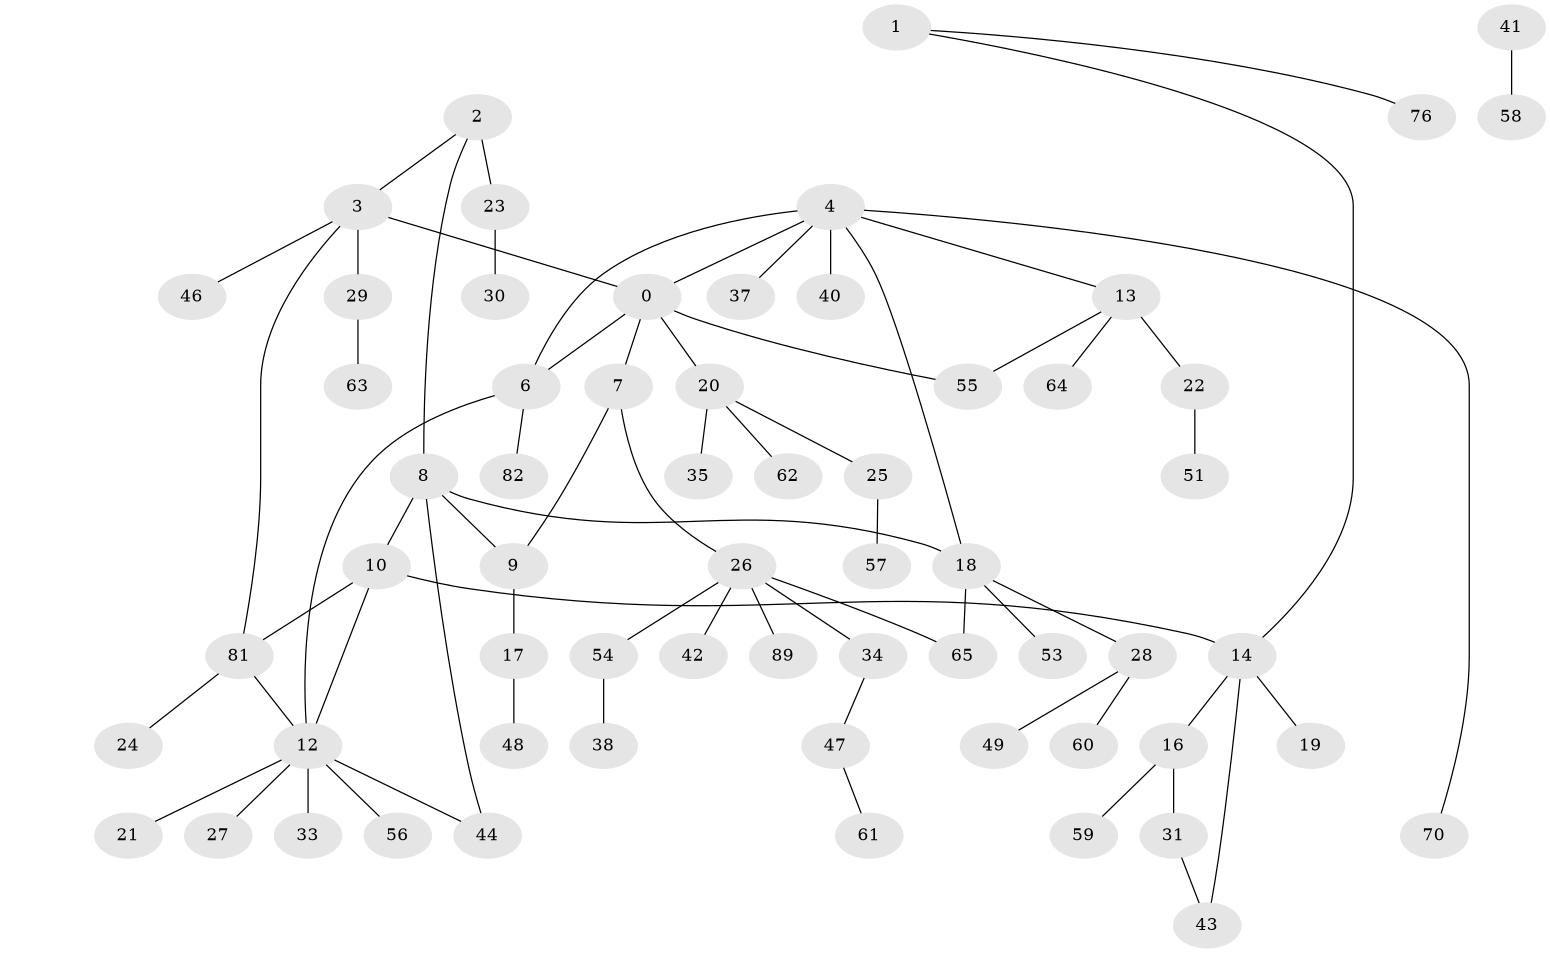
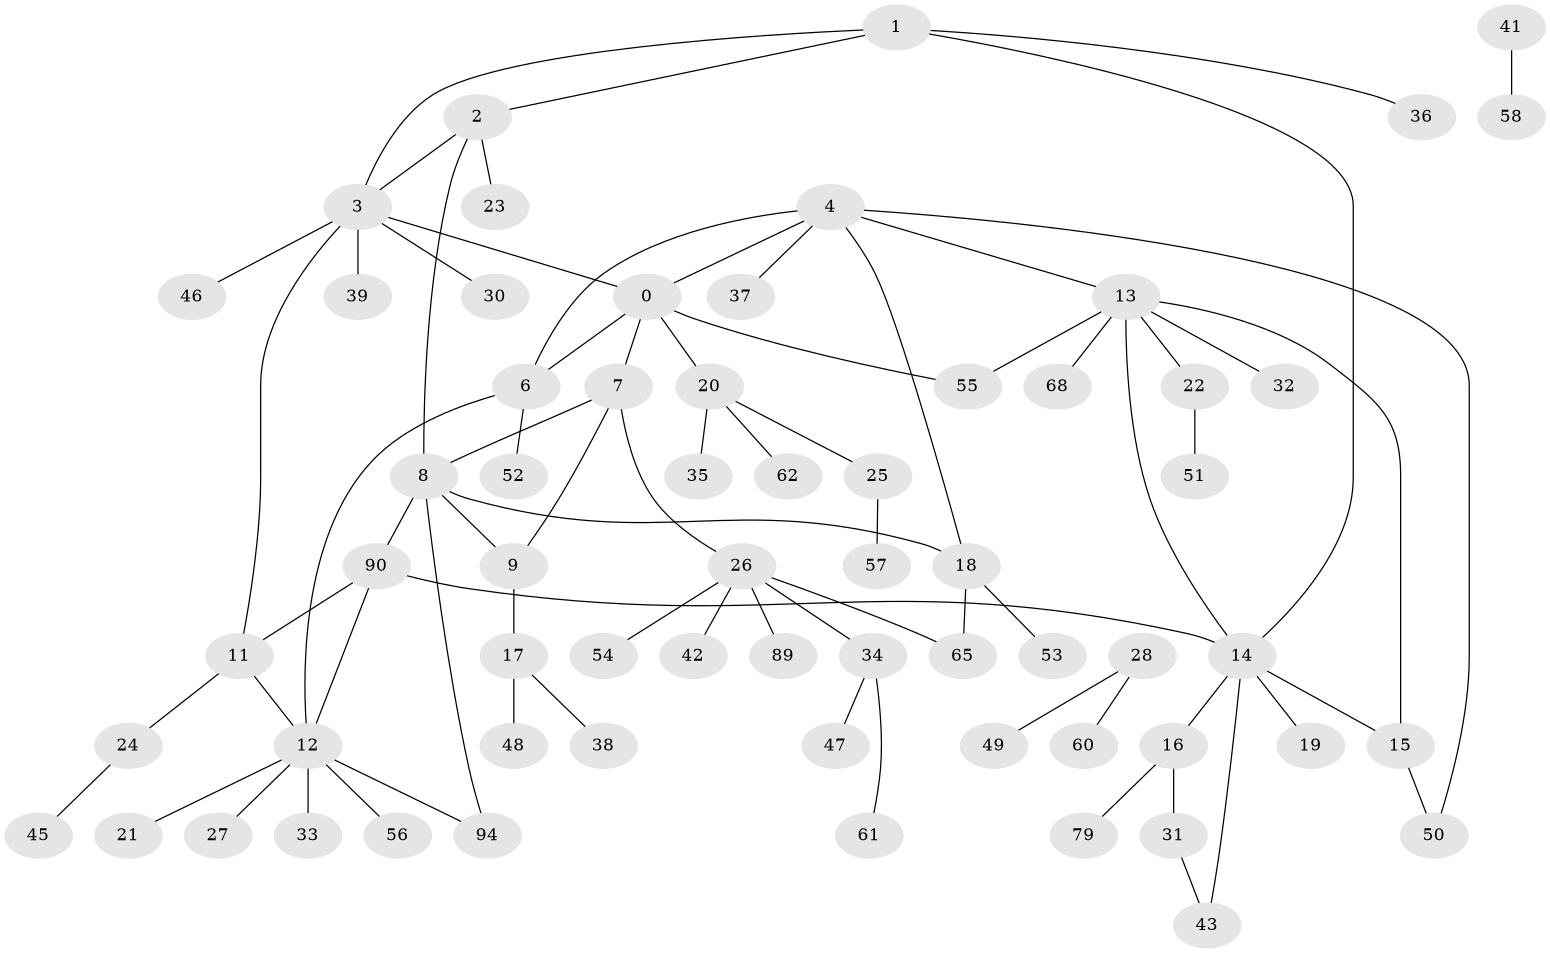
none -> (588, 54)
none -> (687, 72)
(1422, 117) -> (1422, 117)
(495, 258) -> (427, 252)
(358, 297) -> (358, 297)
(831, 297) -> none
(358, 387) -> none
(1058, 387) -> (1058, 387)
none -> (1285, 387)
none -> (532, 426)
(514, 476) -> (514, 476)
none -> (1147, 487)
(377, 566) -> (377, 566)
(1033, 600) -> none
(239, 656) -> (239, 656)
(604, 701) -> (559, 701)
none -> (1401, 746)
(852, 791) -> (881, 746)
none -> (39, 836)
(488, 836) -> (488, 836)
(1084, 836) -> (1084, 836)
(1434, 836) -> (1434, 836)
